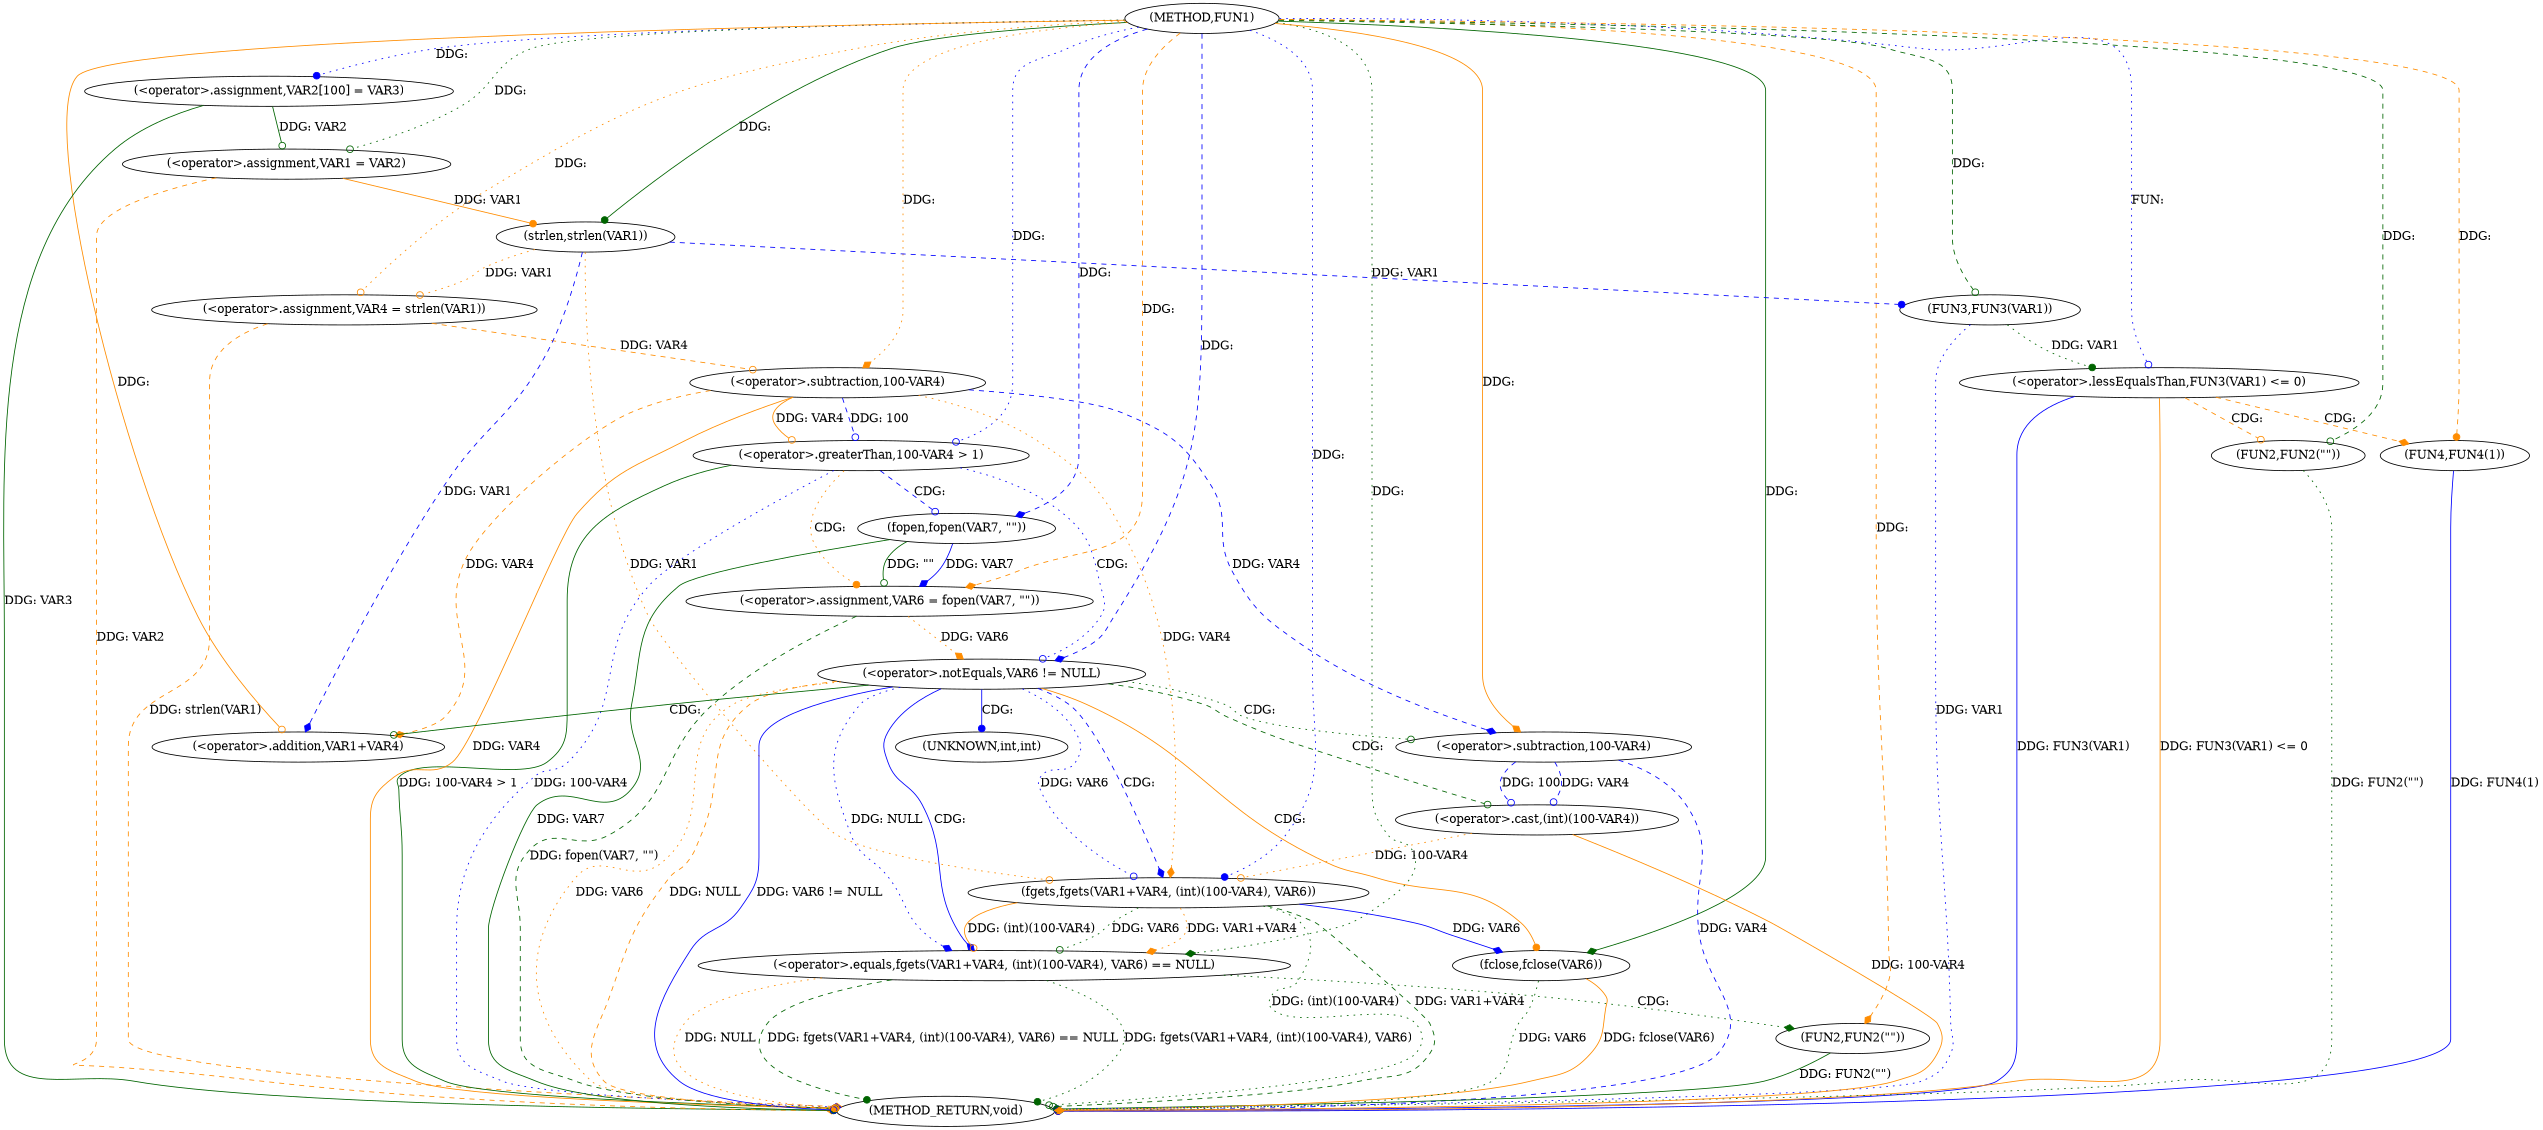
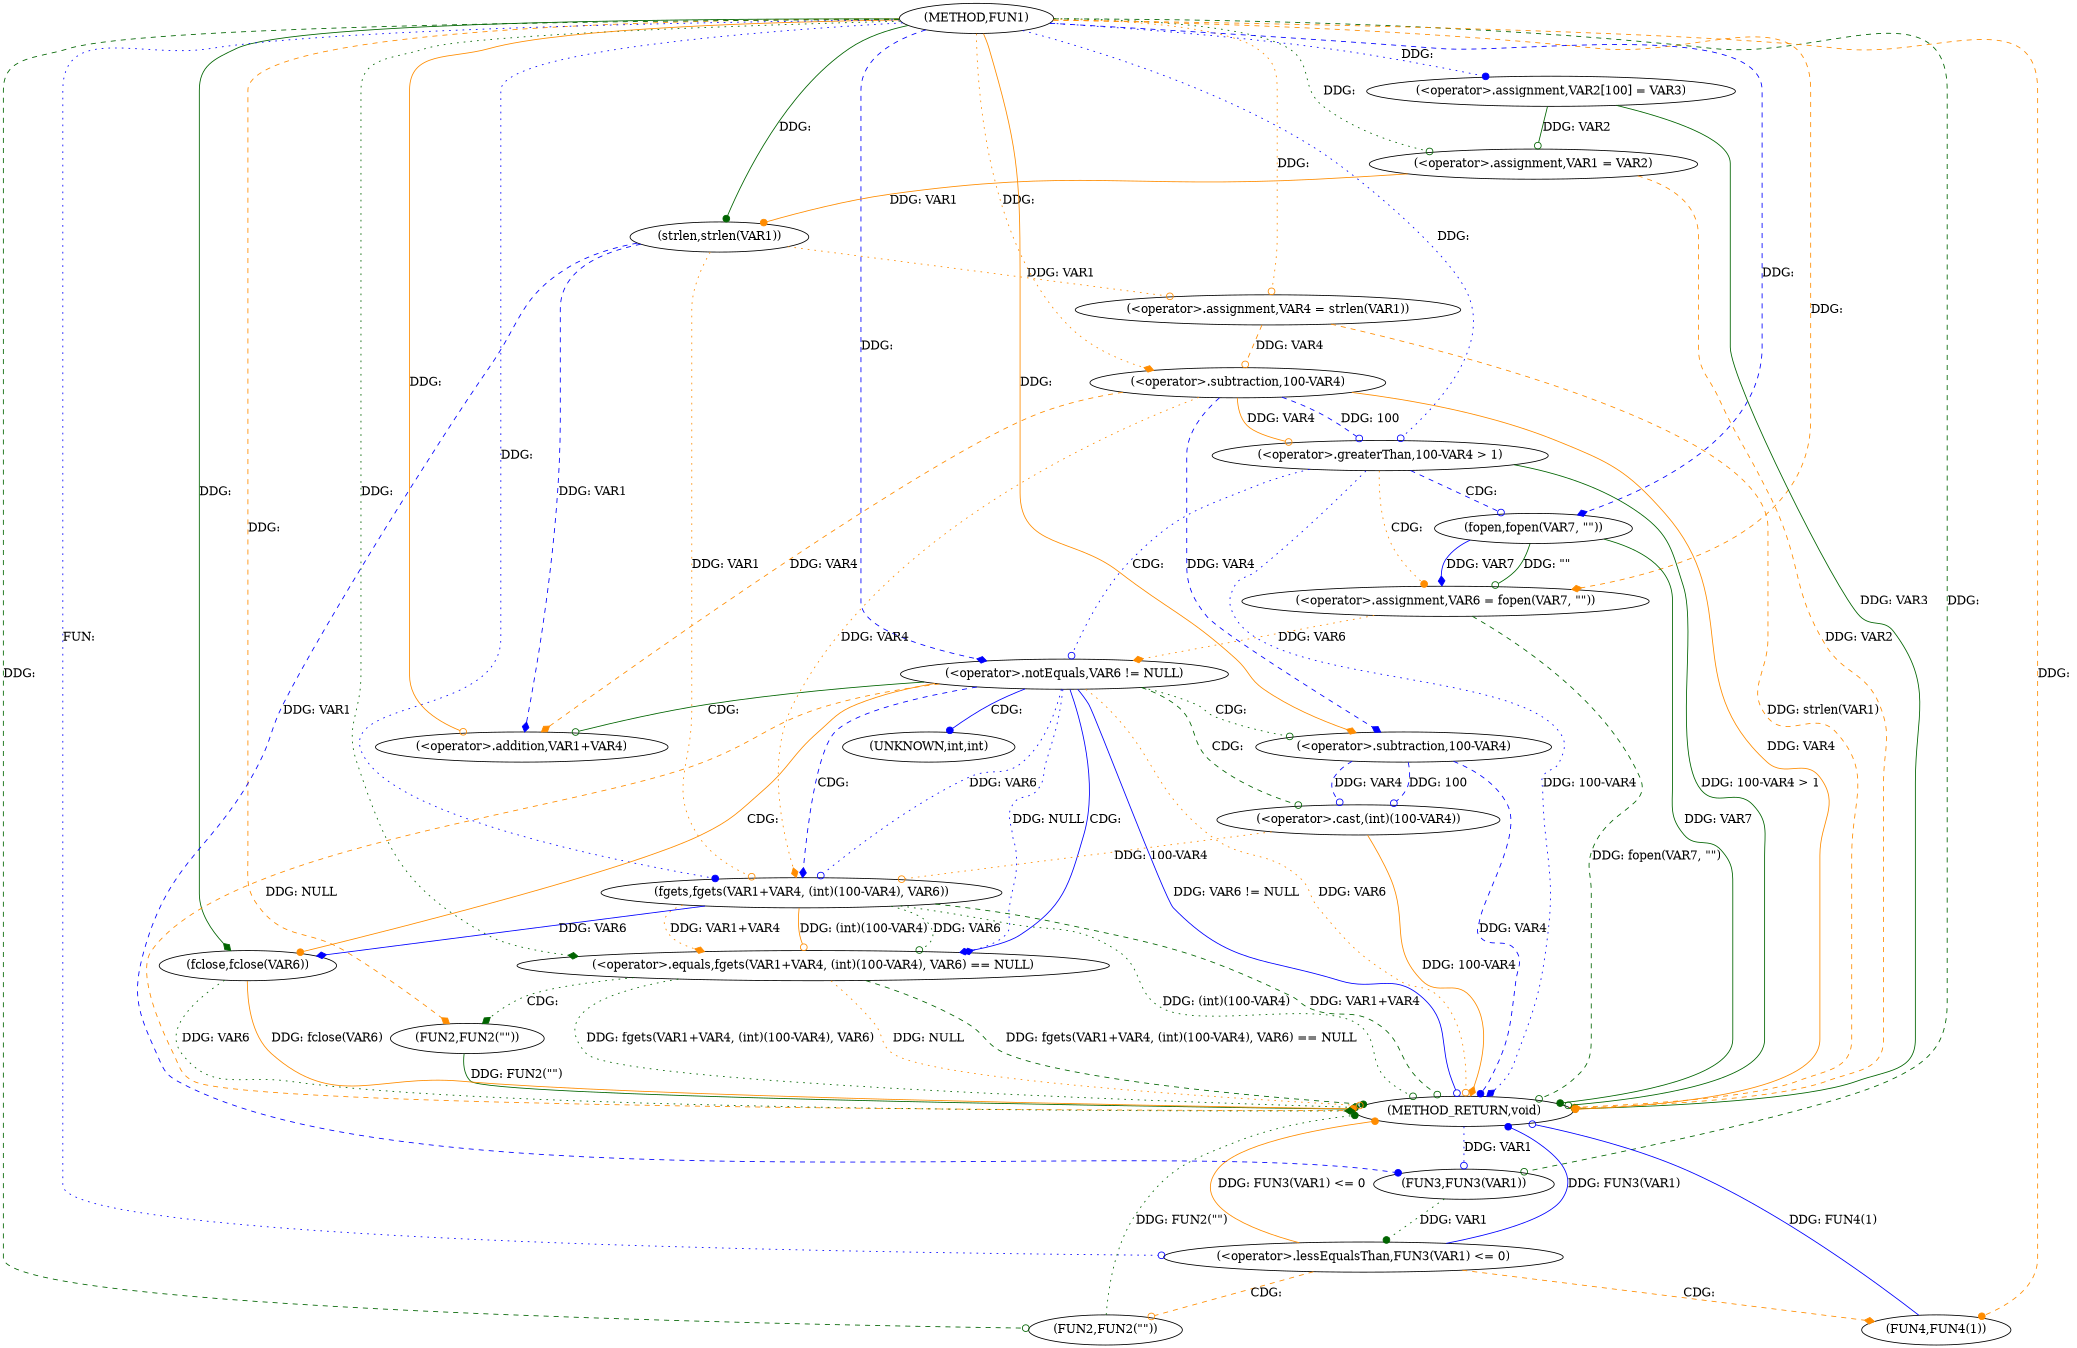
(1923, 1080) -> (1464, 1144)
